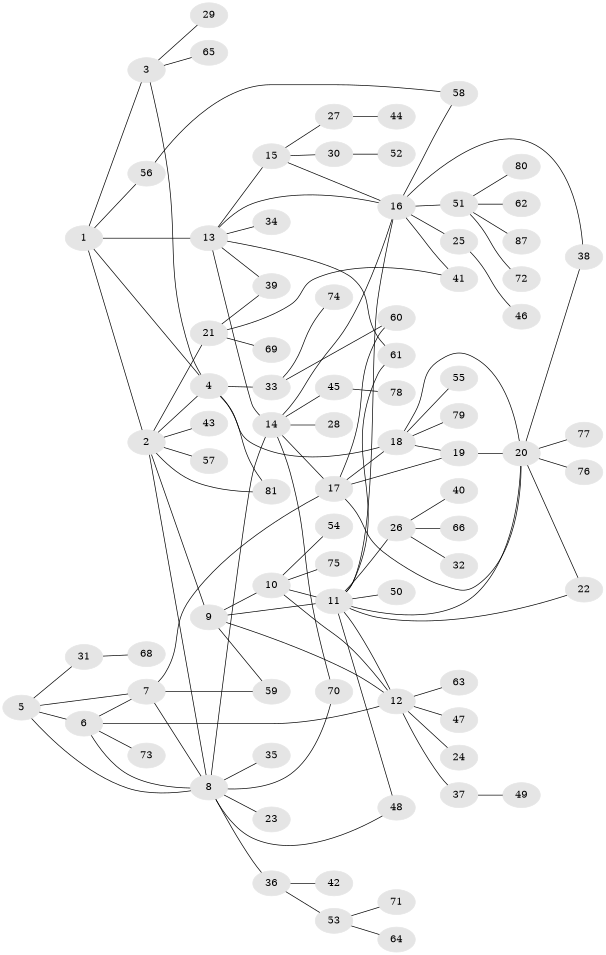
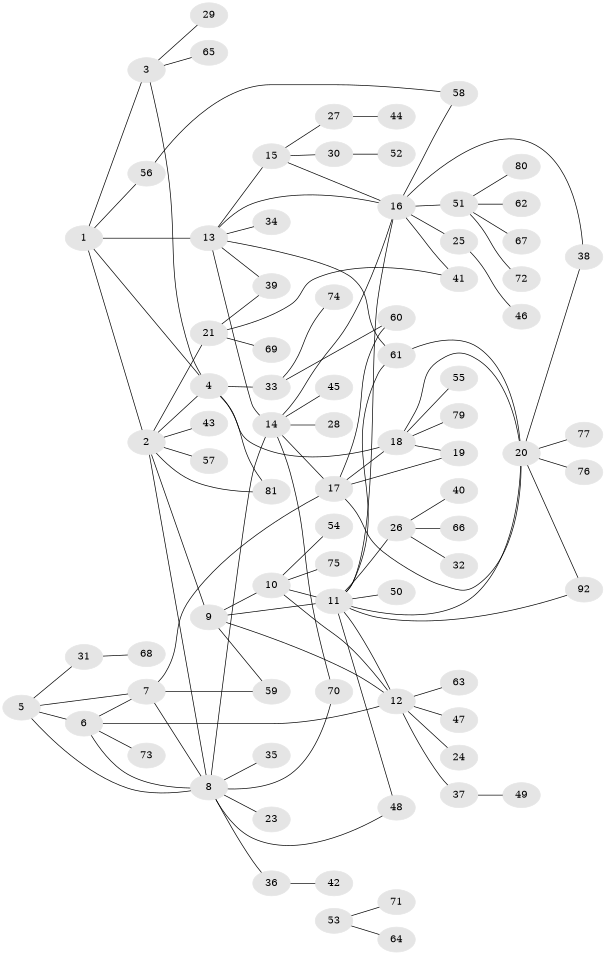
(522, 242) -> (522, 242)
(397, 393) -> none
(490, 453) -> (492, 360)
(584, 590) -> (584, 590)
(303, 902) -> none
